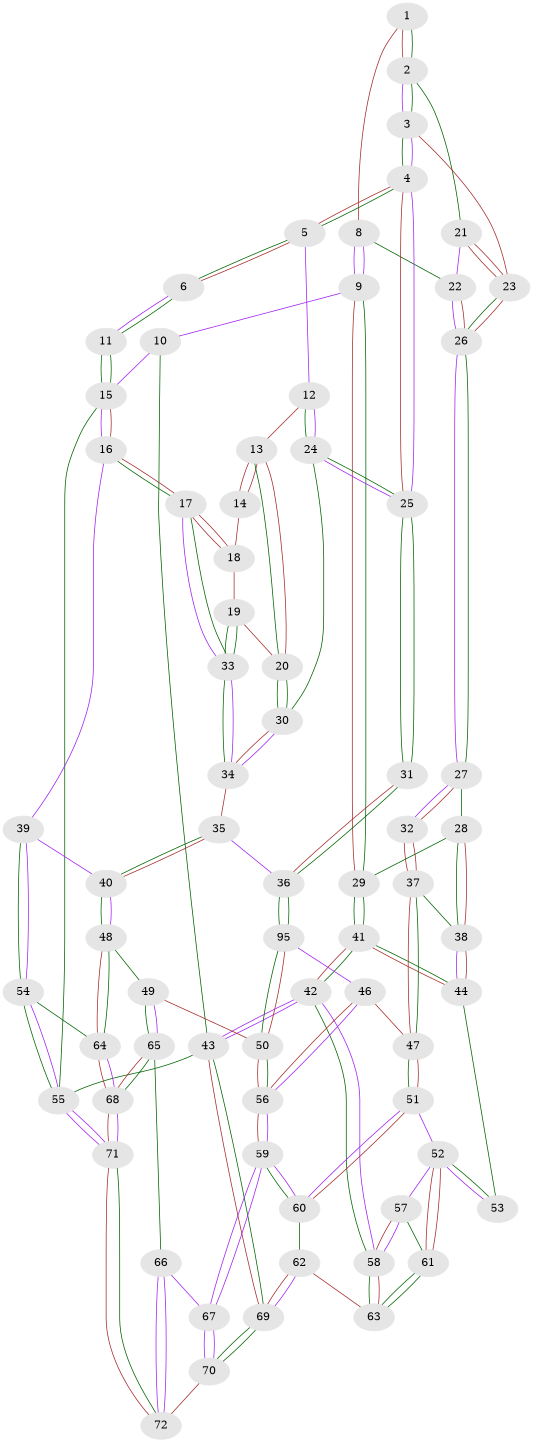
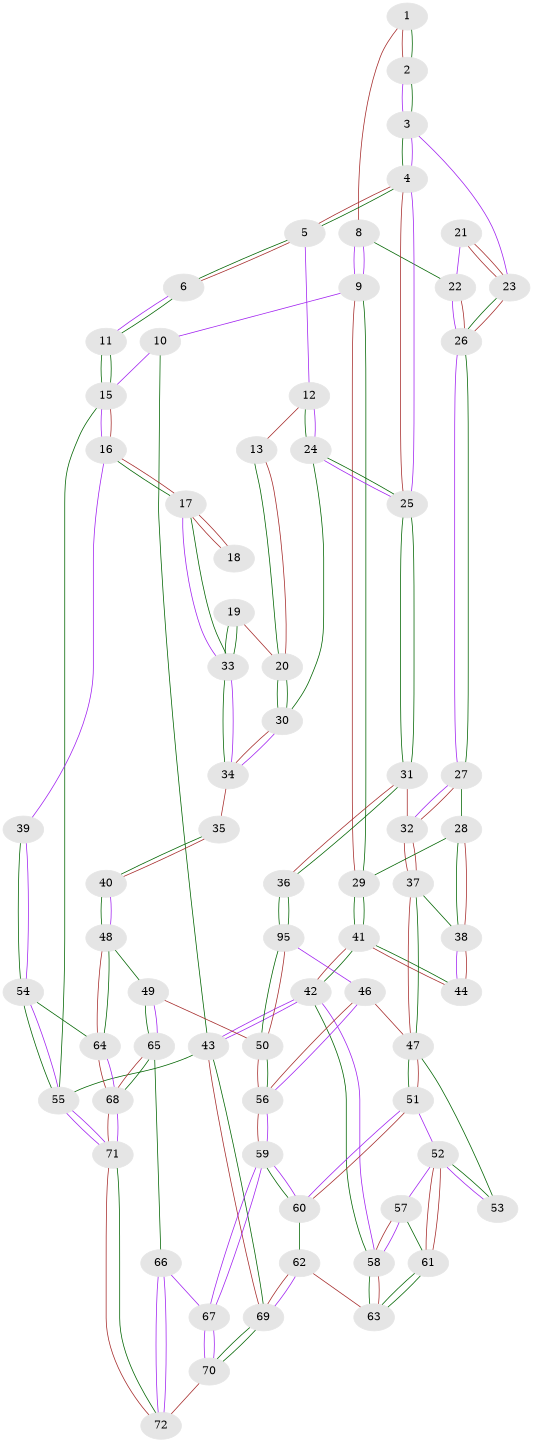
(447, 148) -> none
(475, 198) -> (475, 198)
(240, 504) -> none
(234, 586) -> none
none -> (407, 803)
(59, 853) -> none
(251, 857) -> none
(480, 1101) -> (461, 1125)
